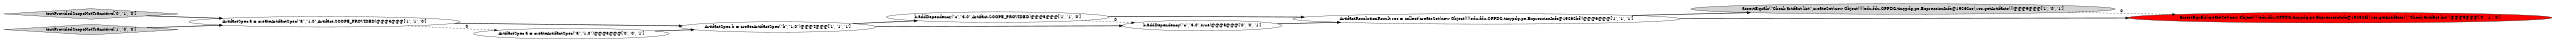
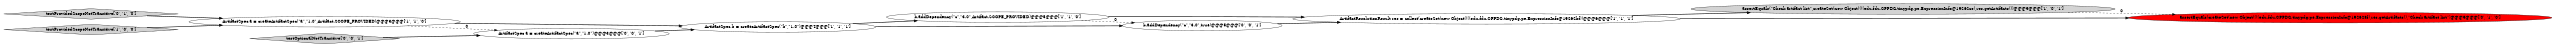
none -> (325, 39)
